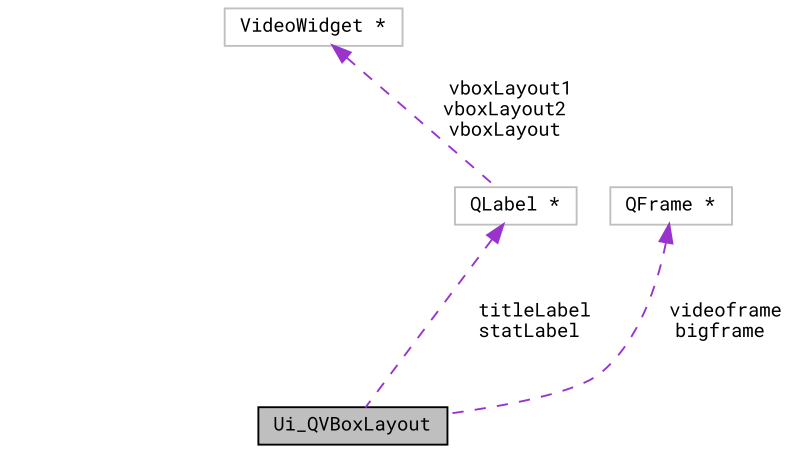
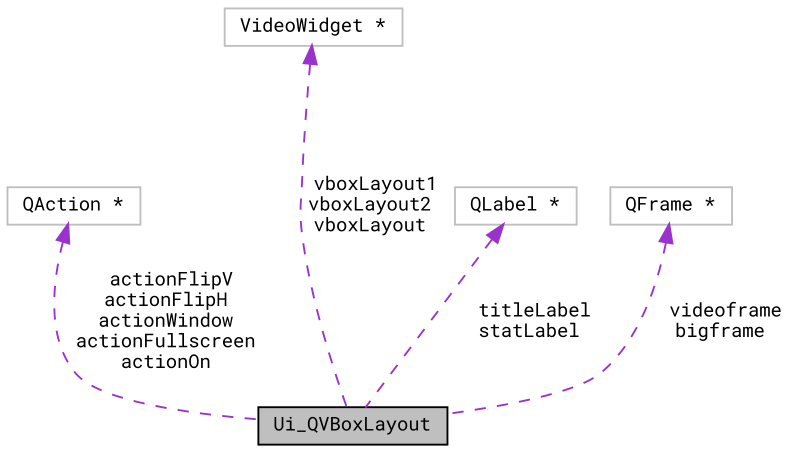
(422, 123) -> (303, 239)
none -> (74, 206)
